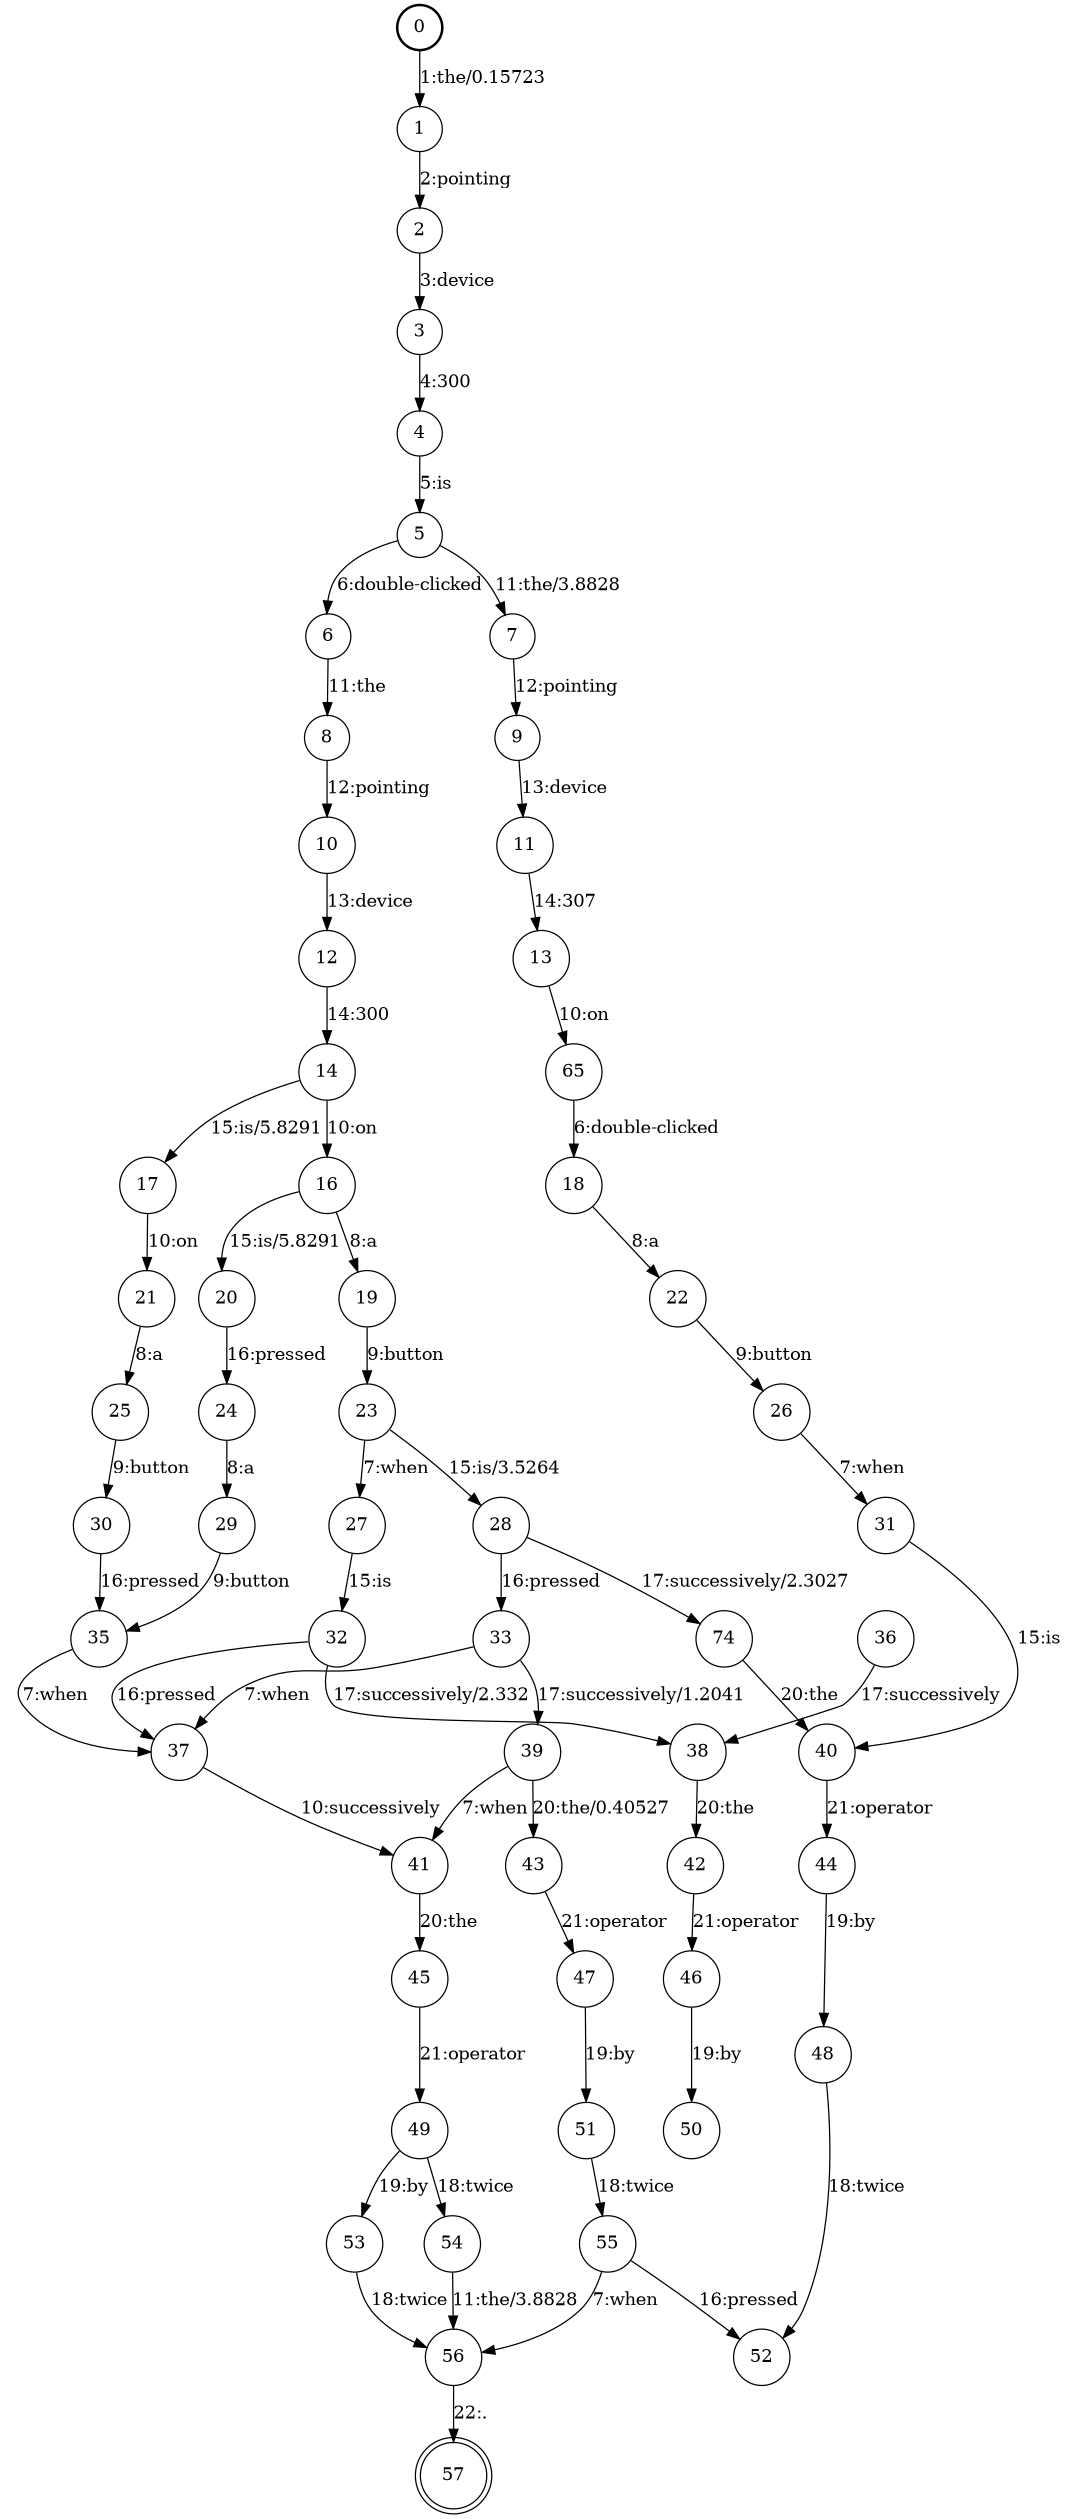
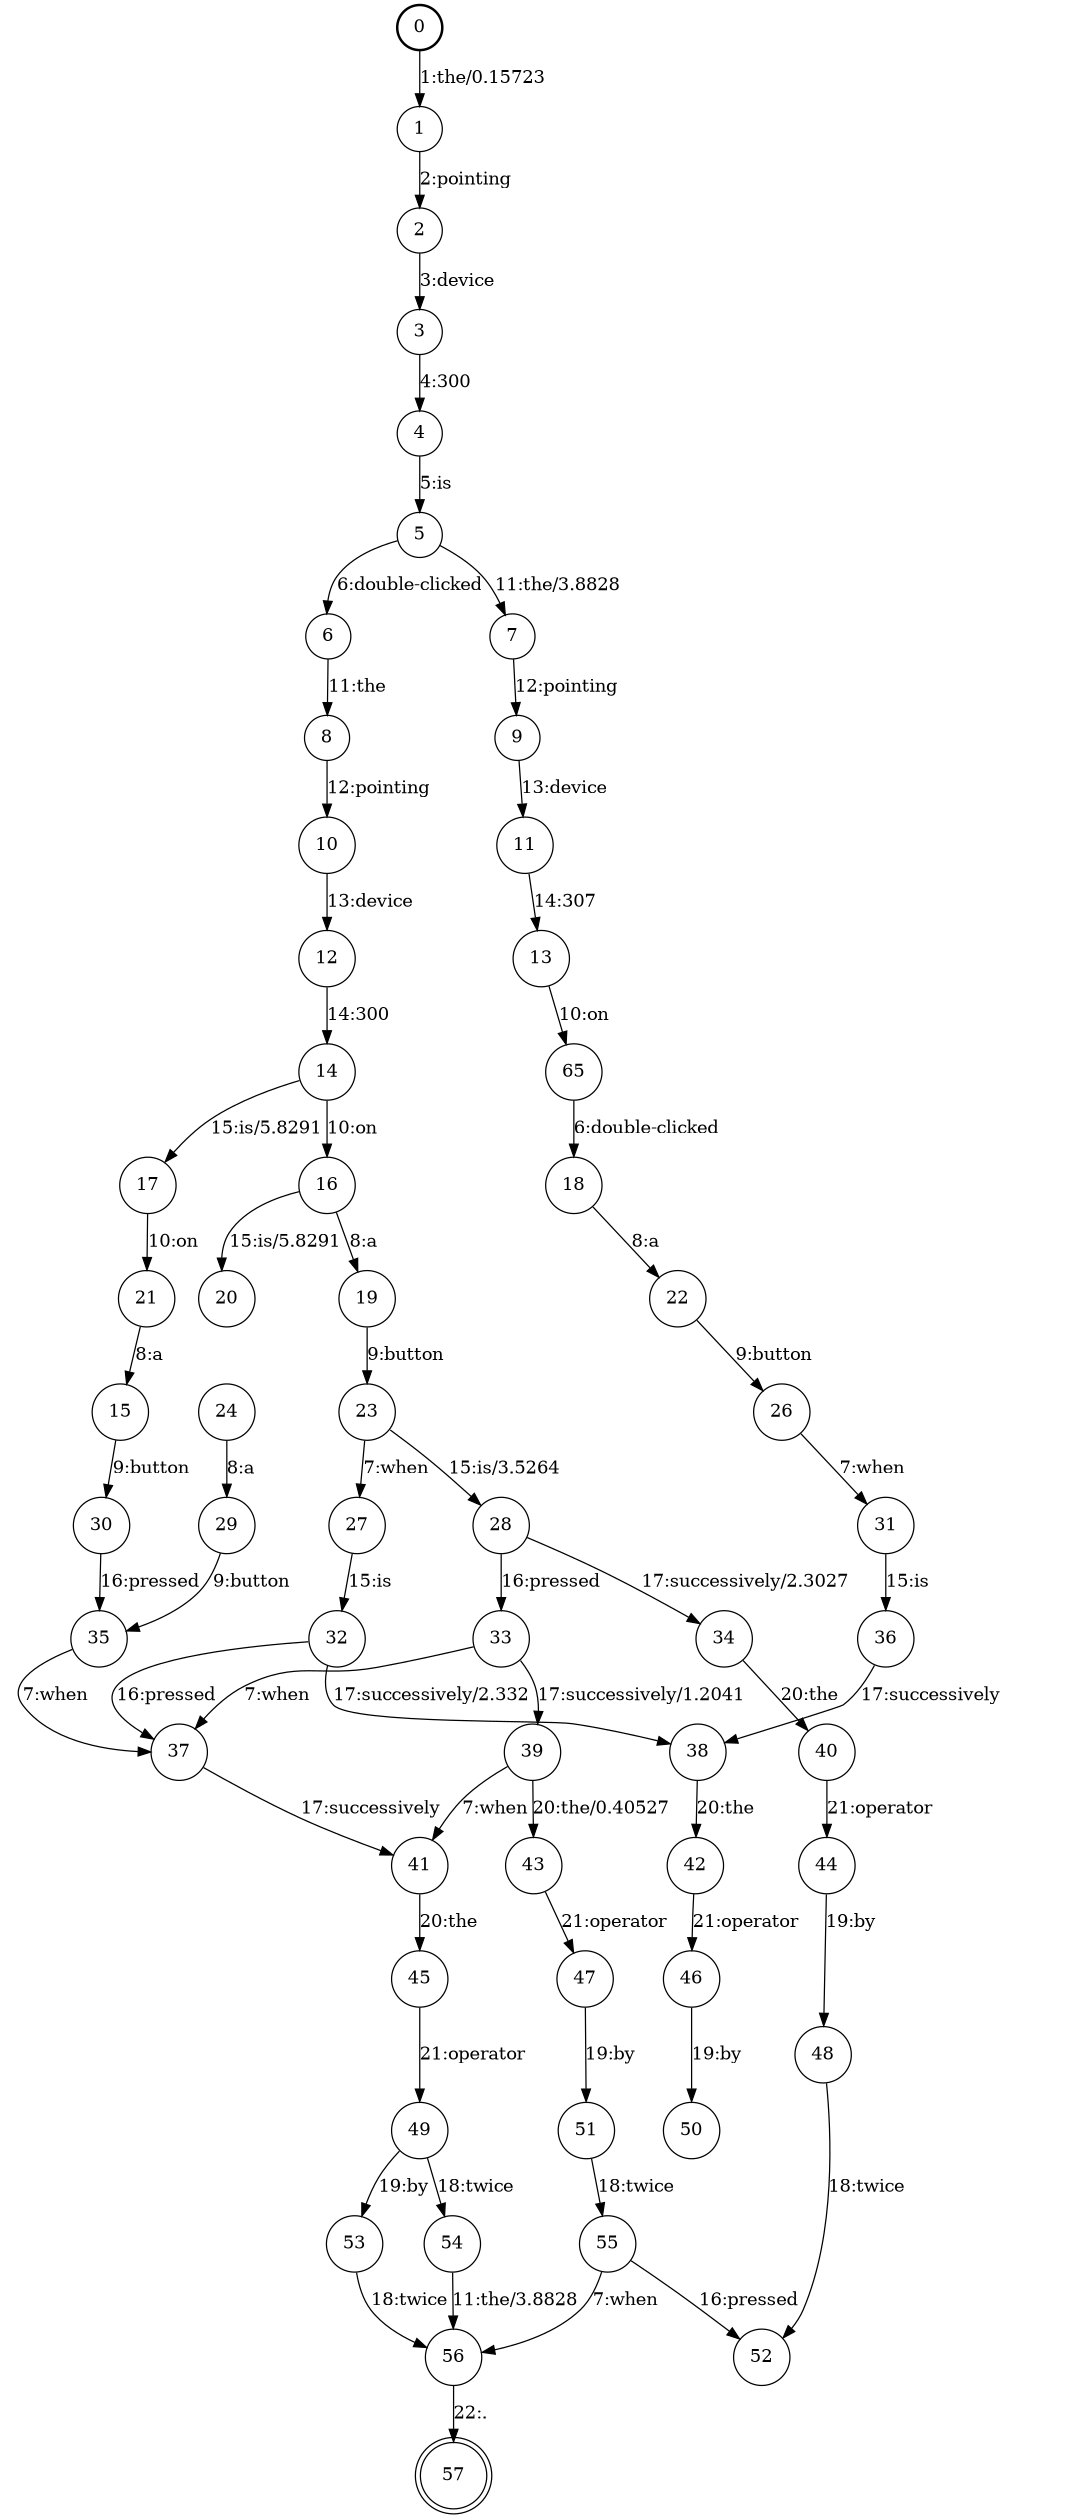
(227, 1349) -> none
(120, 1412) -> (120, 1412)
(724, 1639) -> (724, 1639)
(1017, 1675) -> (886, 1576)
(371, 1809) -> (371, 1809)
